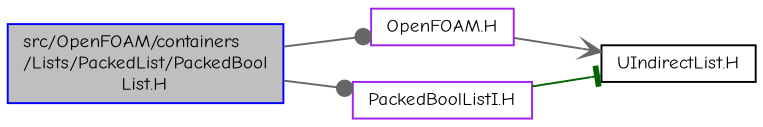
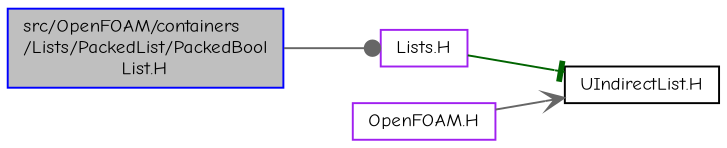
(319, 42) -> none
(442, 100) -> (424, 48)
